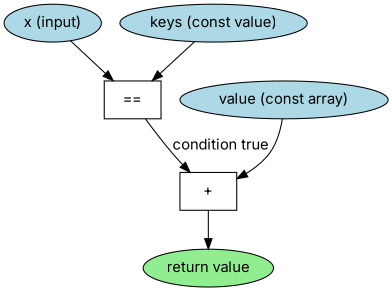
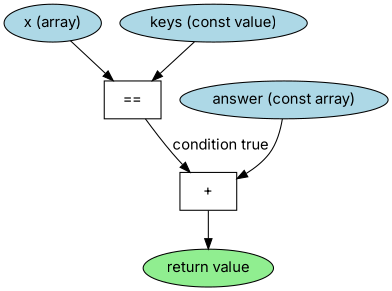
(53, 23) -> (53, 23)
(284, 100) -> (284, 100)
